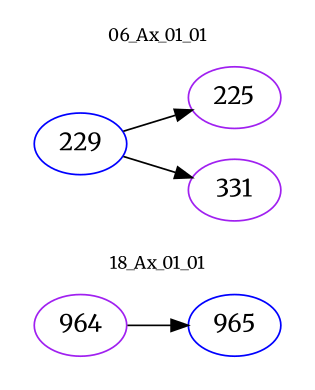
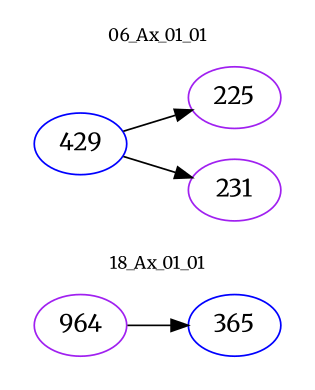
(80, 144) -> (80, 144)
(235, 190) -> (235, 190)
(235, 325) -> (235, 325)
